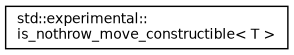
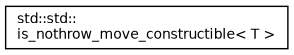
(147, 28) -> (147, 28)
